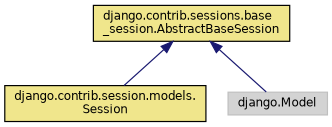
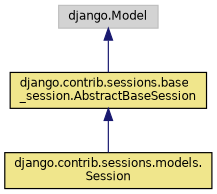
(243, 71) -> (108, 56)
(105, 104) -> (108, 171)
